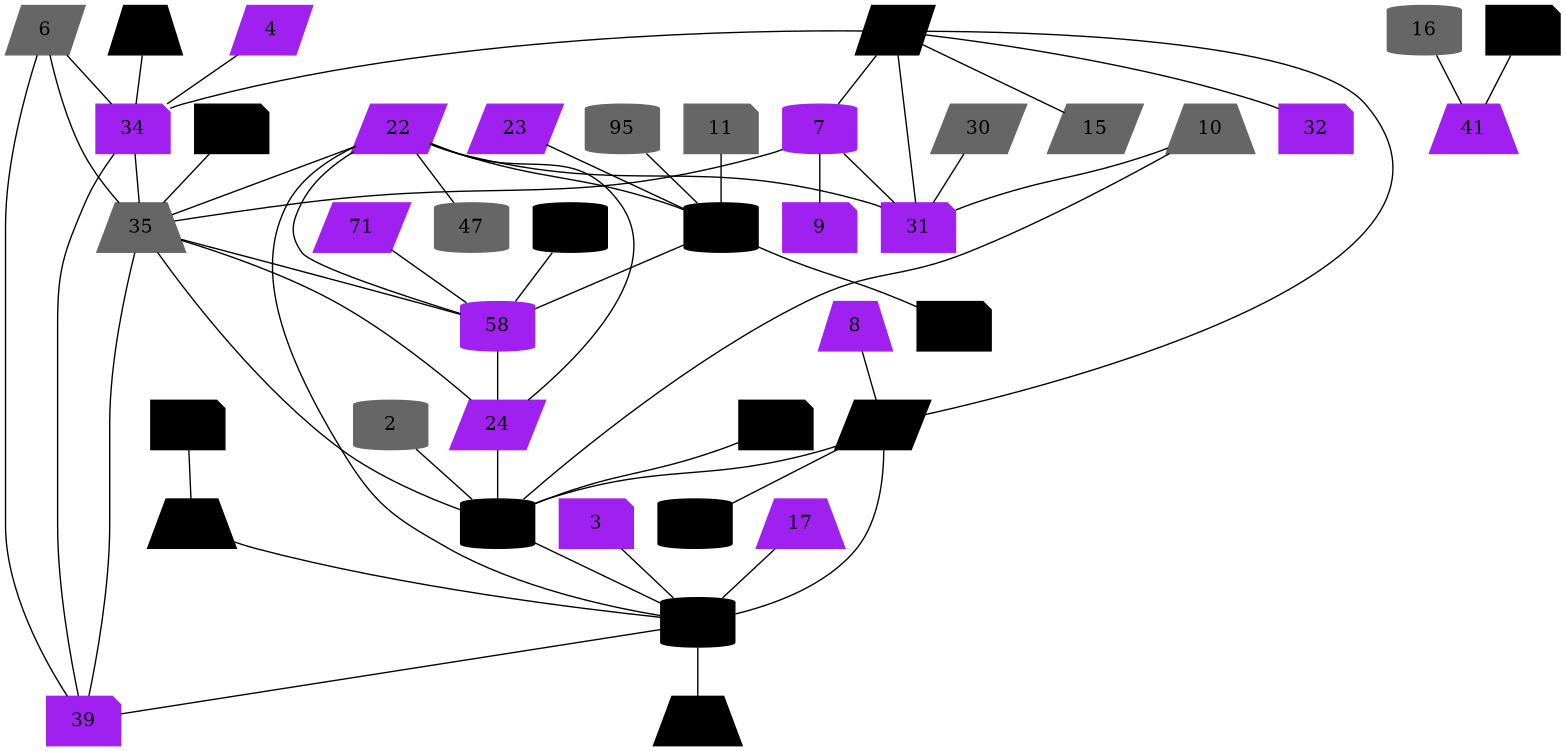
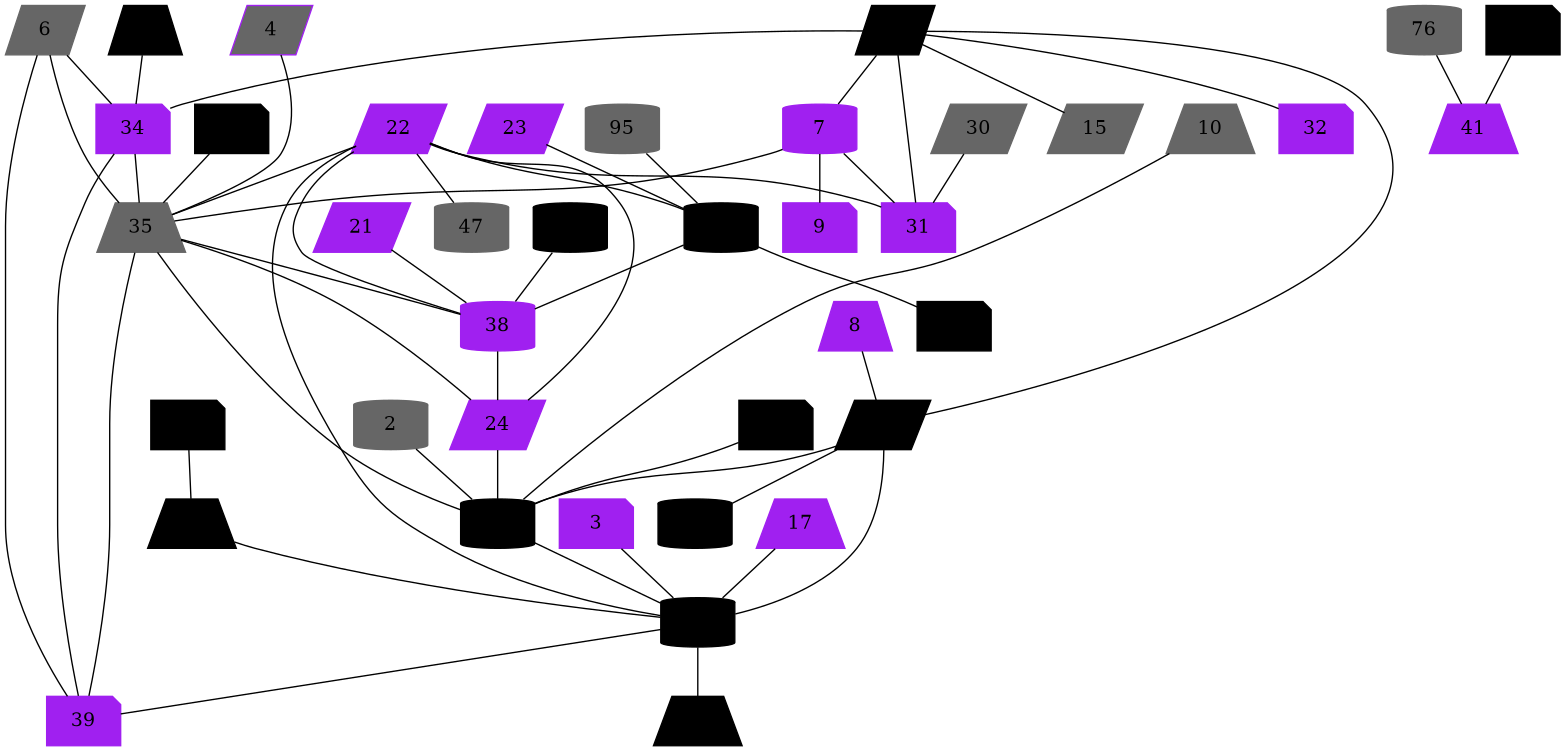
(271, 30) -> (271, 30)
(1424, 30) -> (1424, 30)
(202, 79) -> (273, 163)
(721, 129) -> none
(1062, 179) -> none
(362, 228) -> (362, 228)
(498, 326) -> (498, 326)
